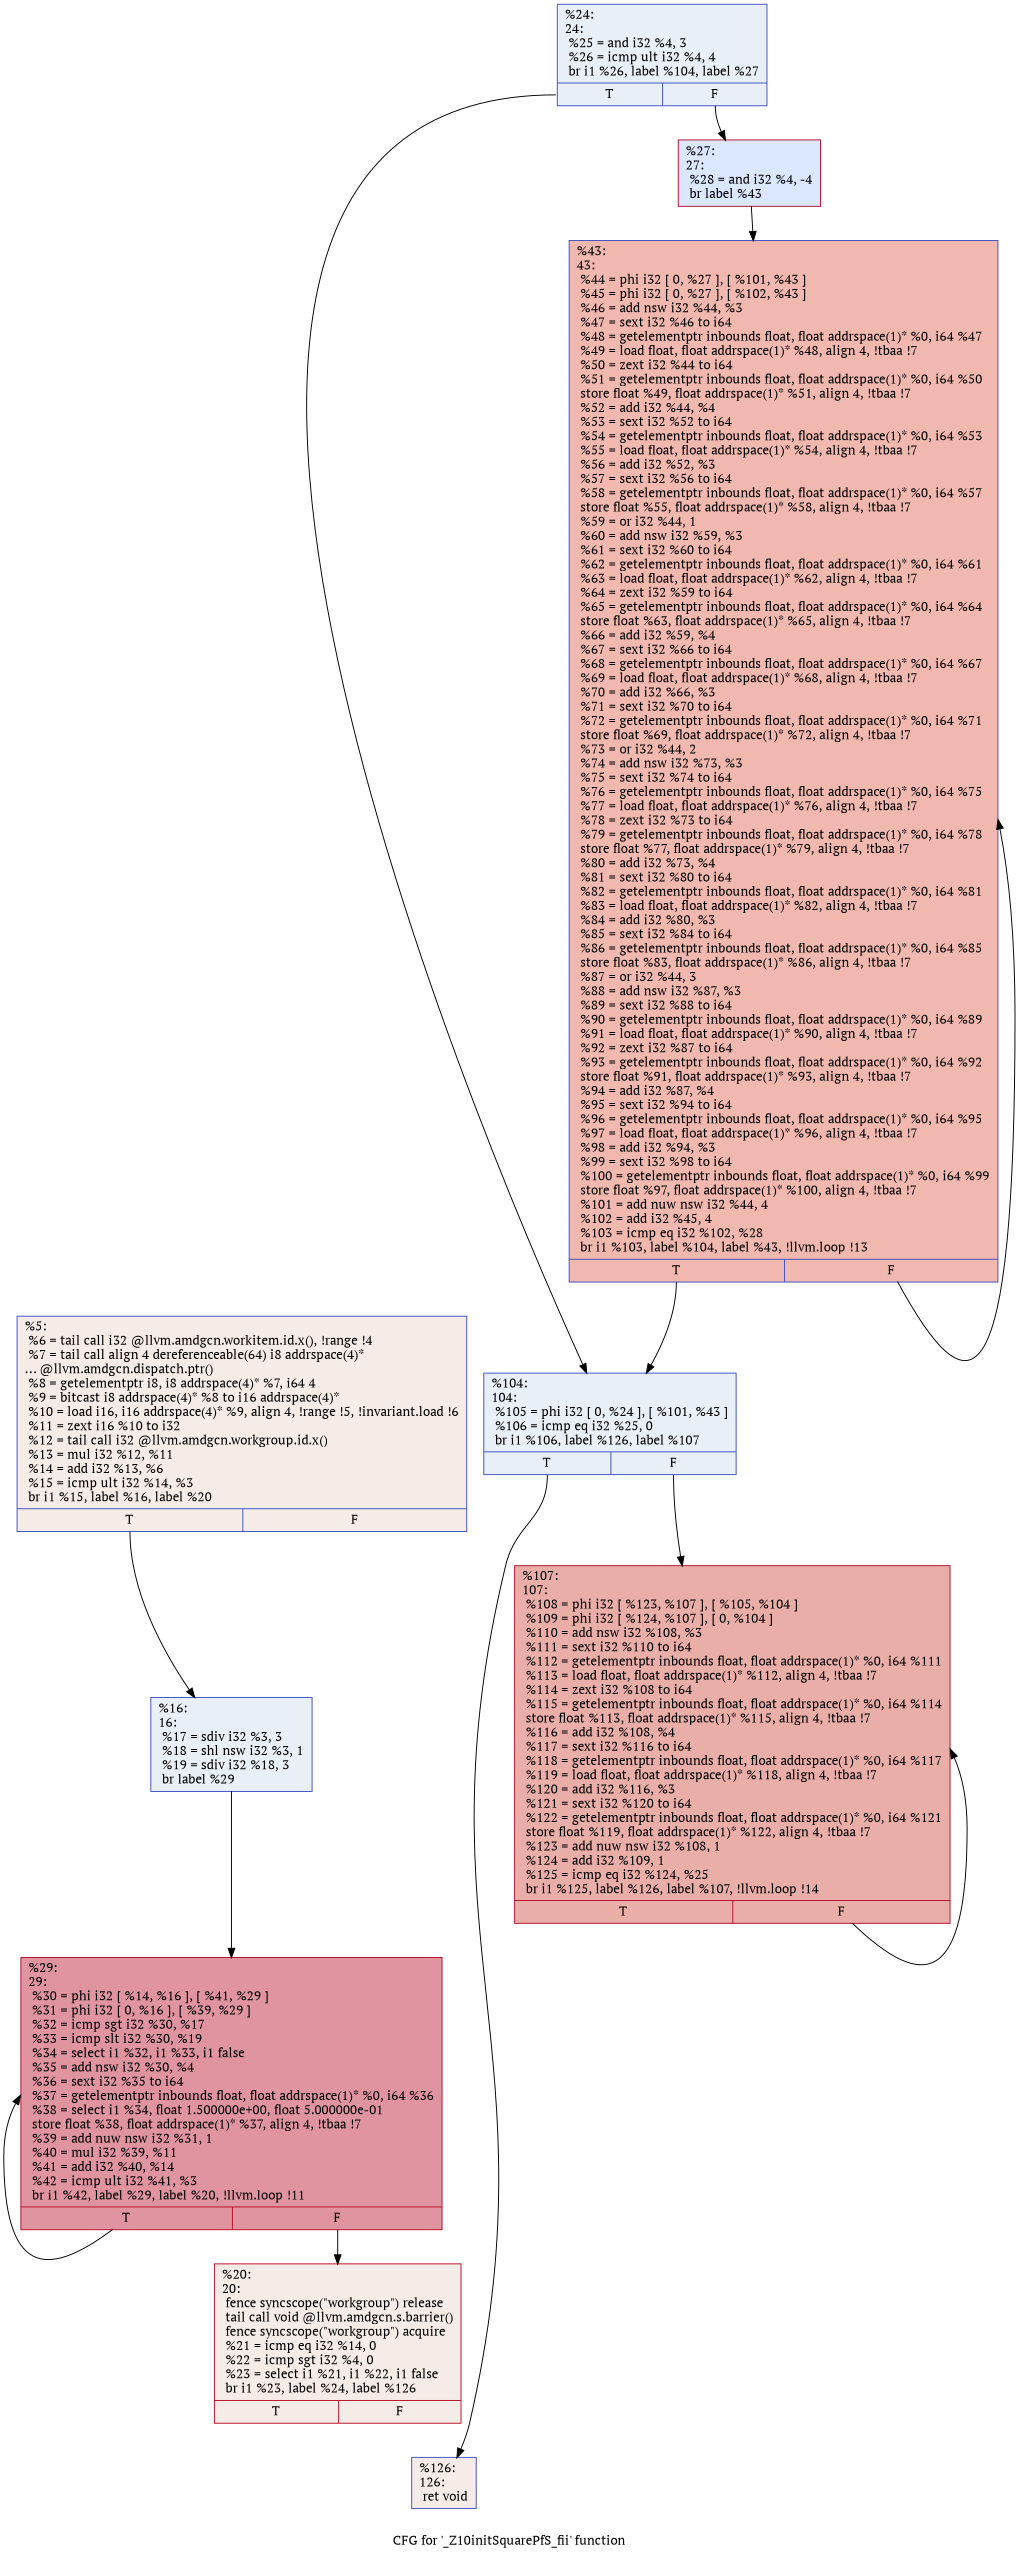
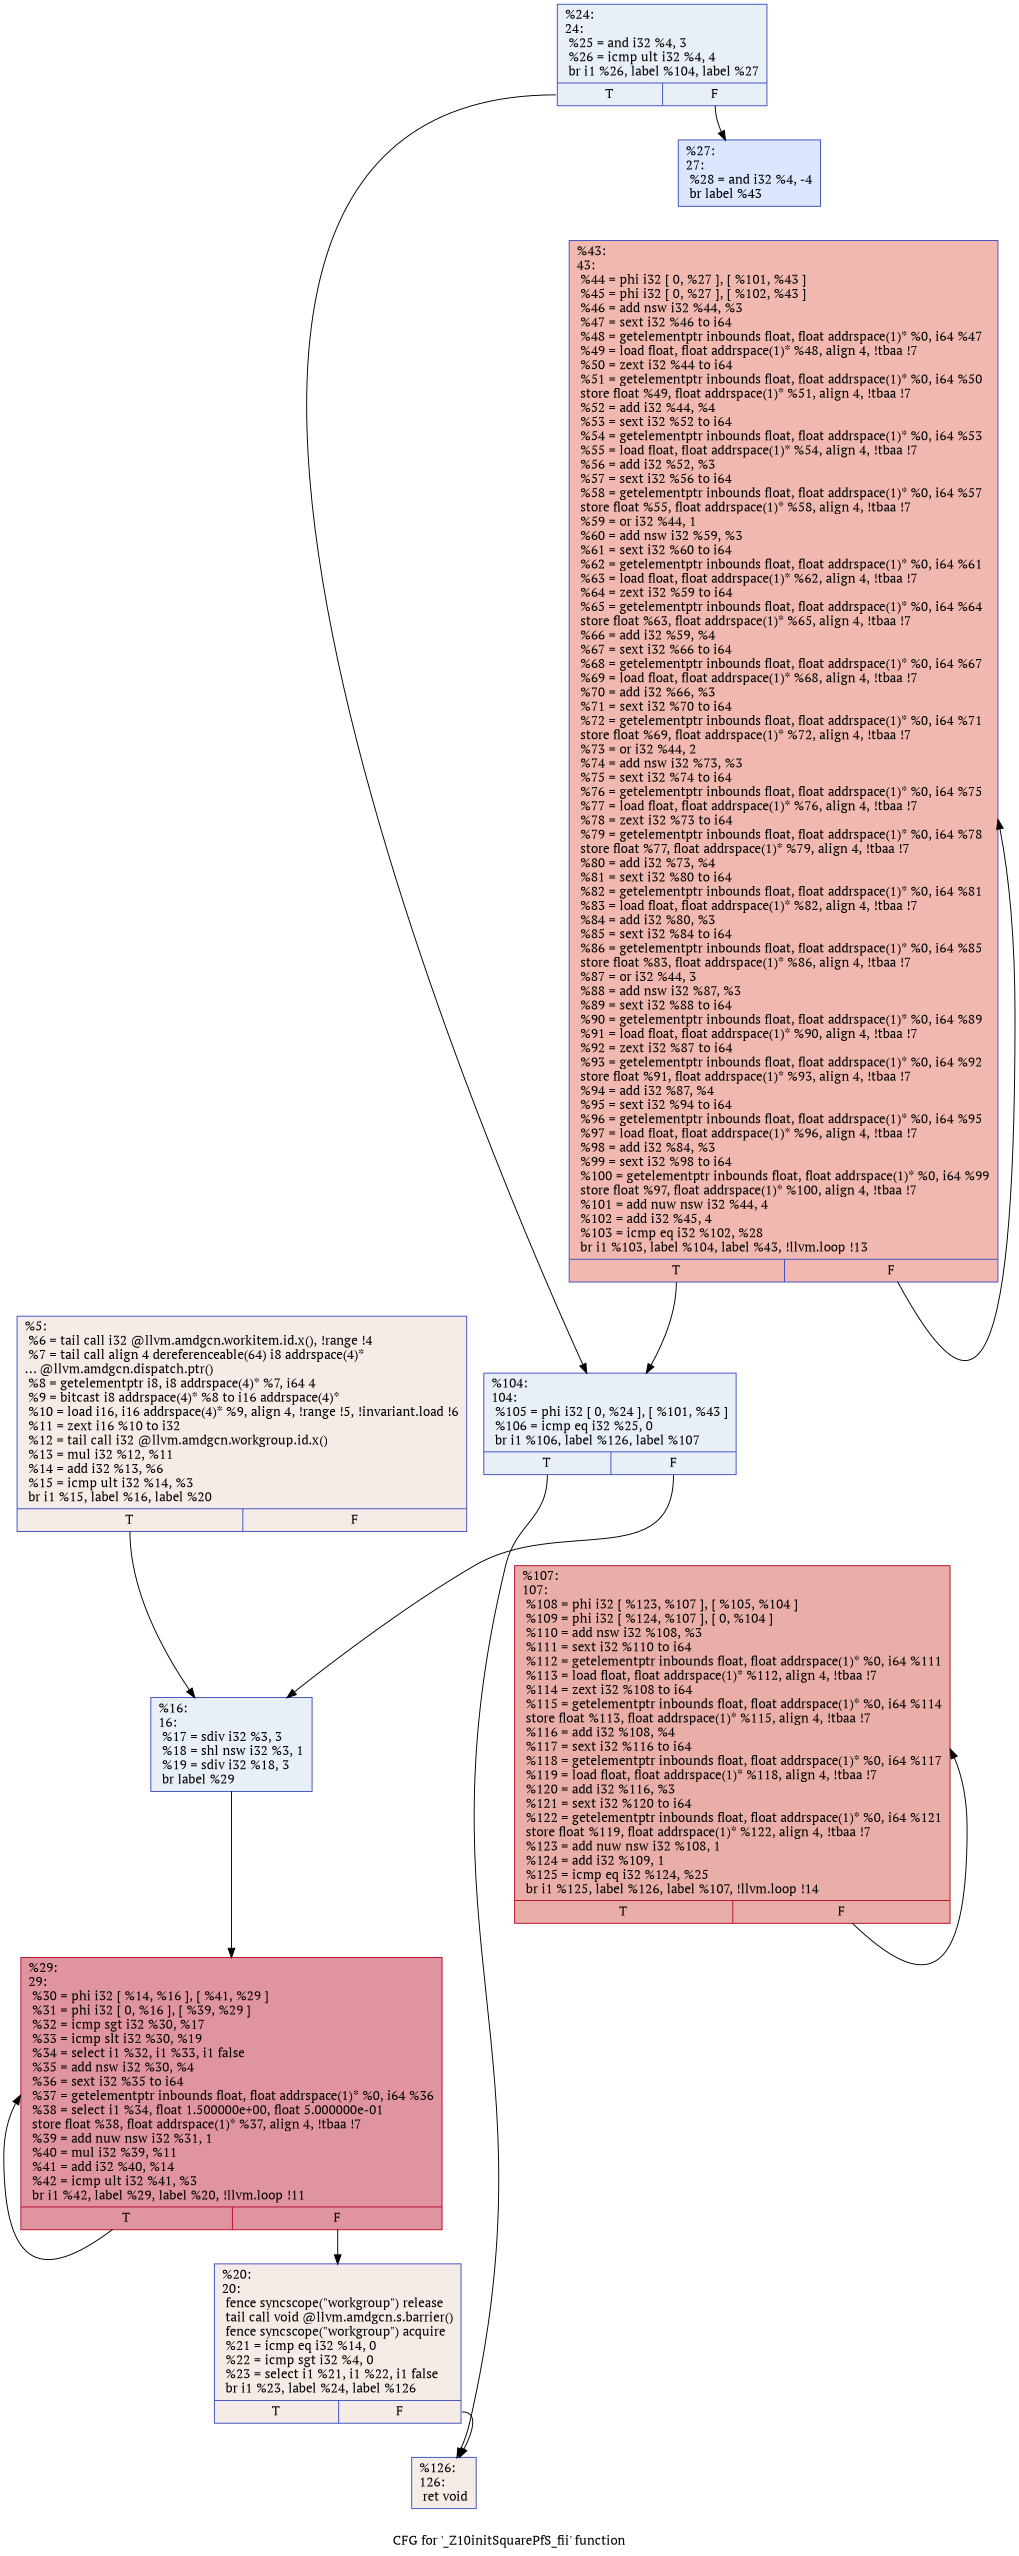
(749, 173) -> (749, 173)
(752, 219) -> none
(646, 1148) -> (646, 1148)
(675, 1516) -> (484, 1562)
(338, 2344) -> (338, 2344)
none -> (472, 2428)
